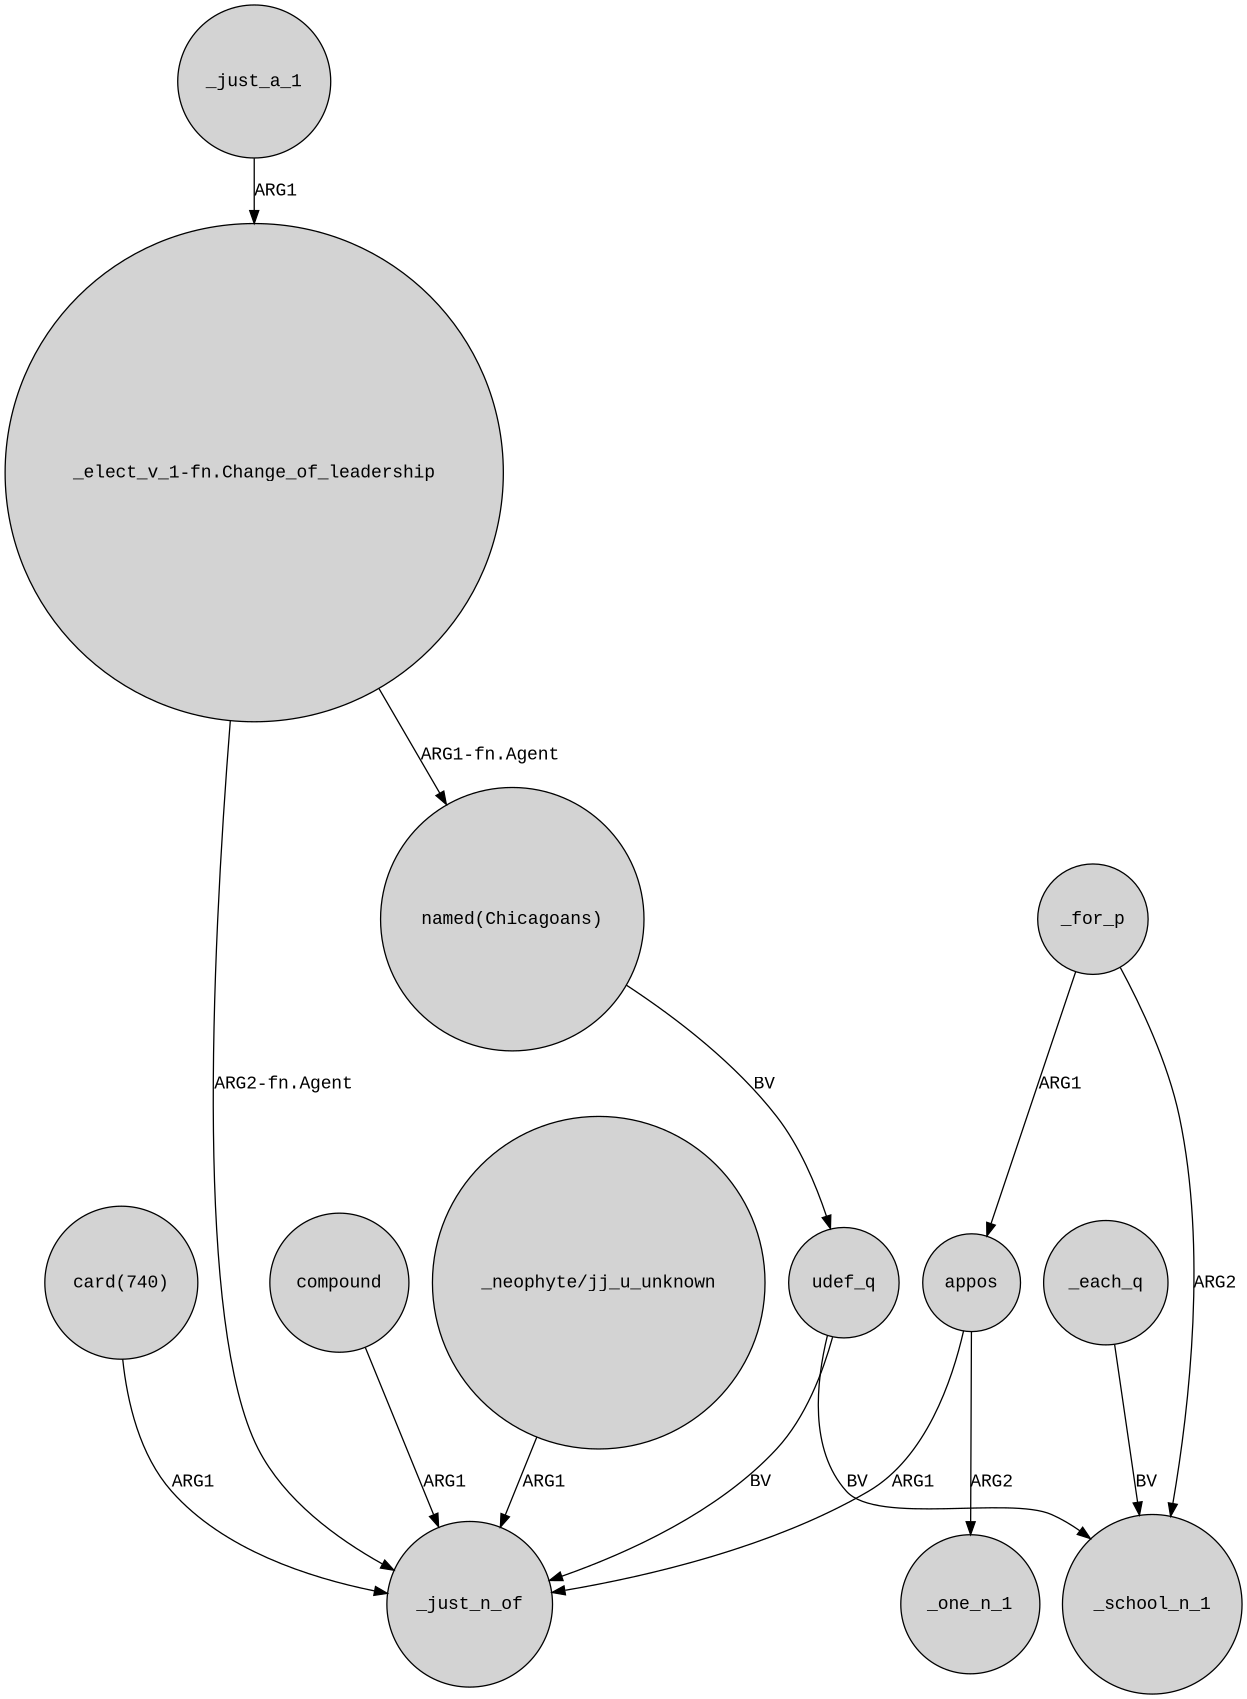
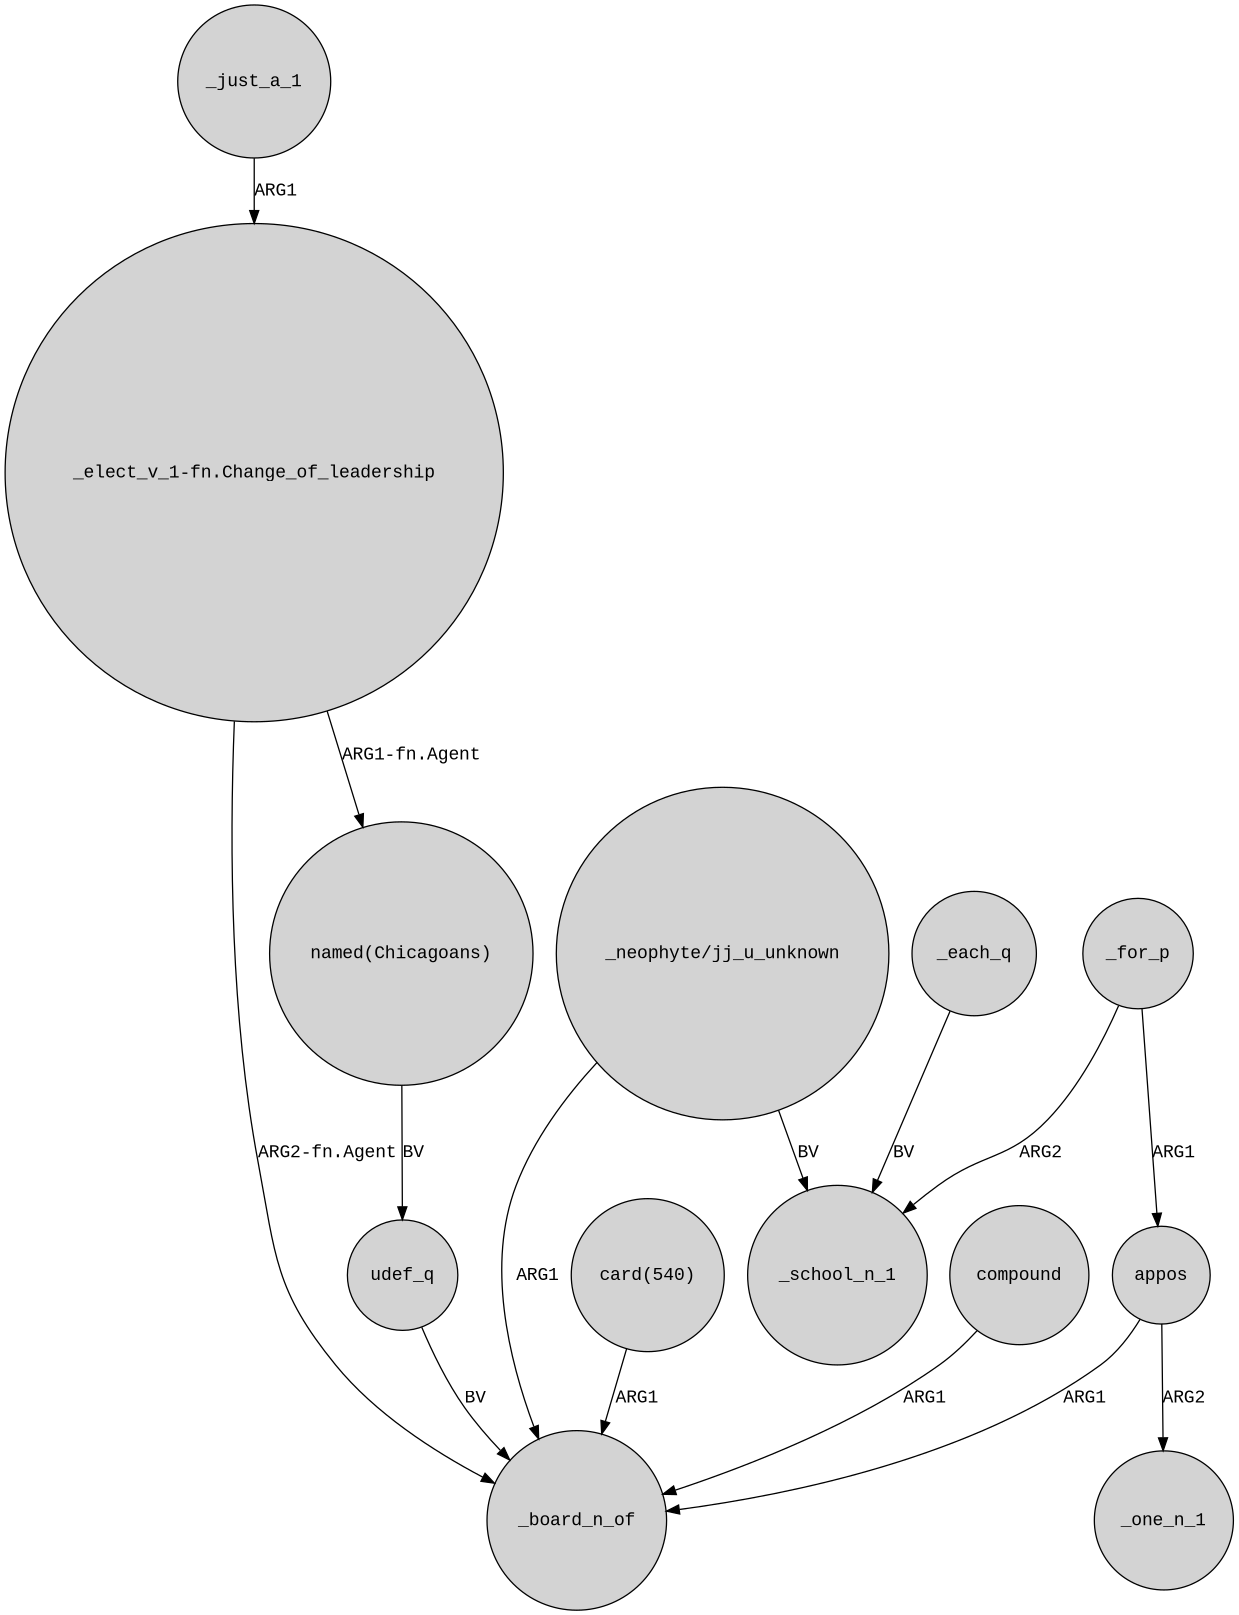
(121, 1283) -> (648, 1275)
(883, 1506) -> (791, 1144)
(470, 1604) -> (577, 1520)
